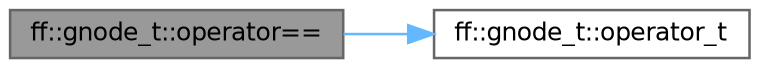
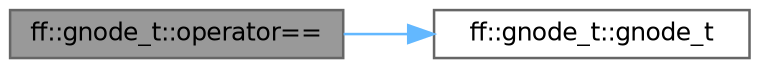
(592, 34) -> (592, 34)
